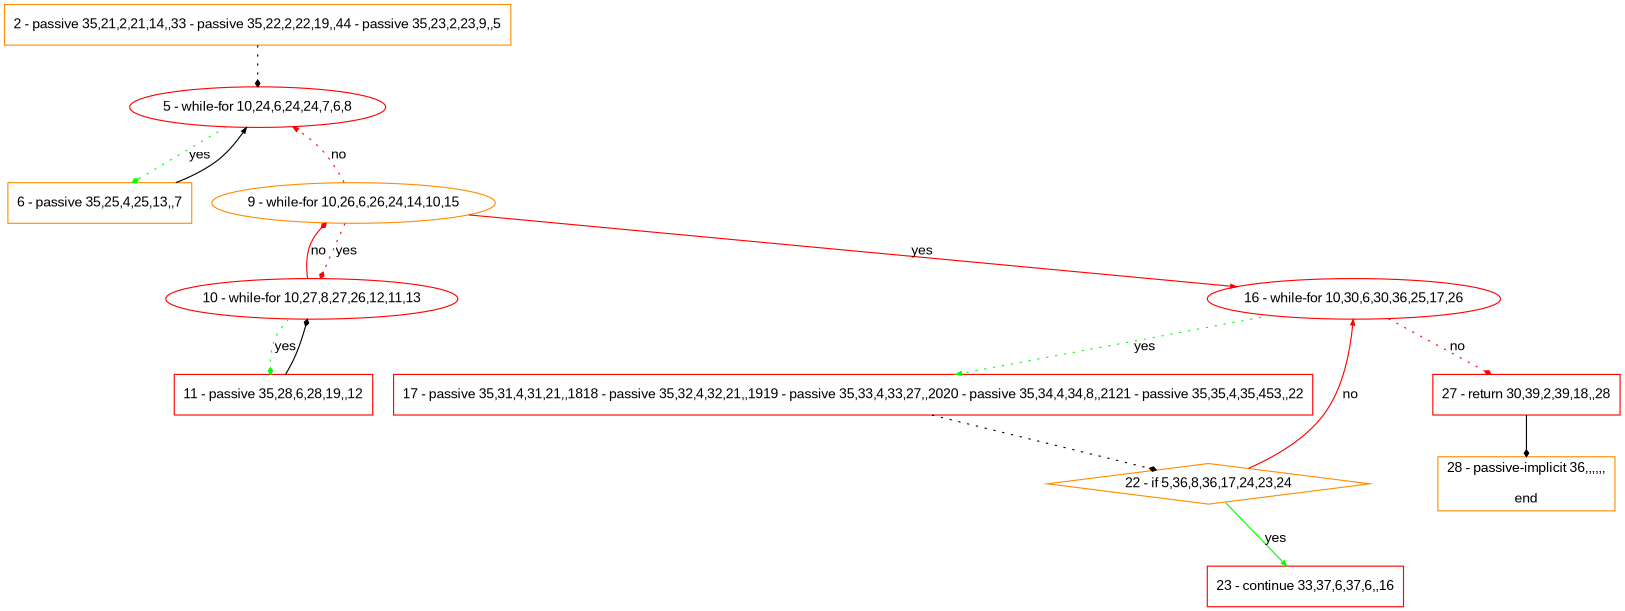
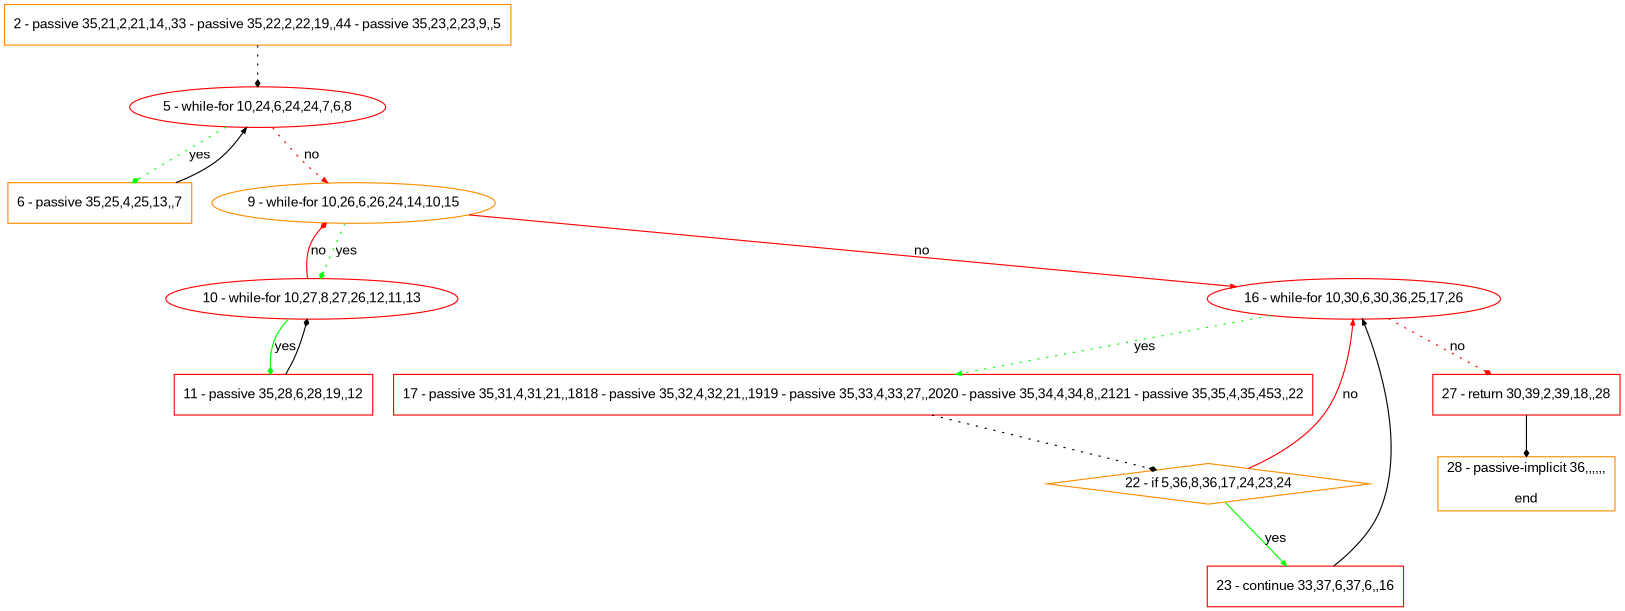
(325, 153) -> (296, 155)
(334, 248) -> (334, 248)
(922, 251) -> (922, 251)
(274, 341) -> (274, 341)
none -> (1391, 453)
